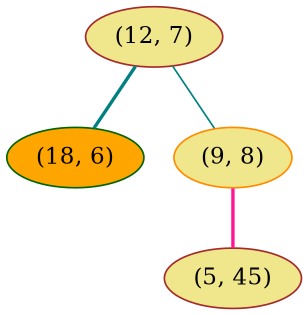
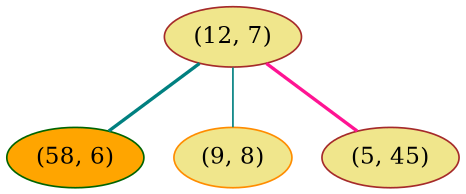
(75, 158) -> (75, 158)
(233, 218) -> (312, 97)
